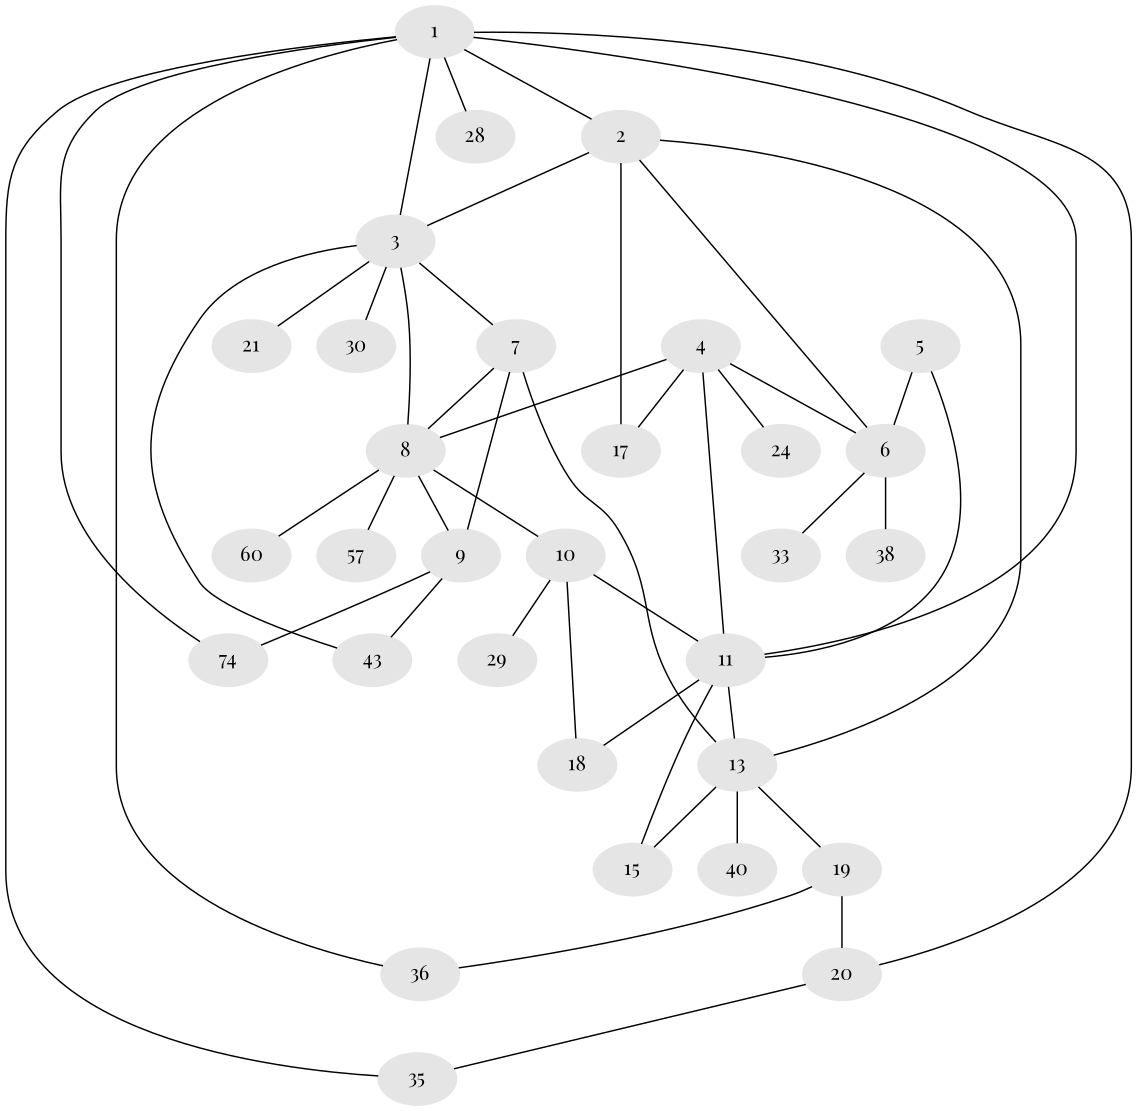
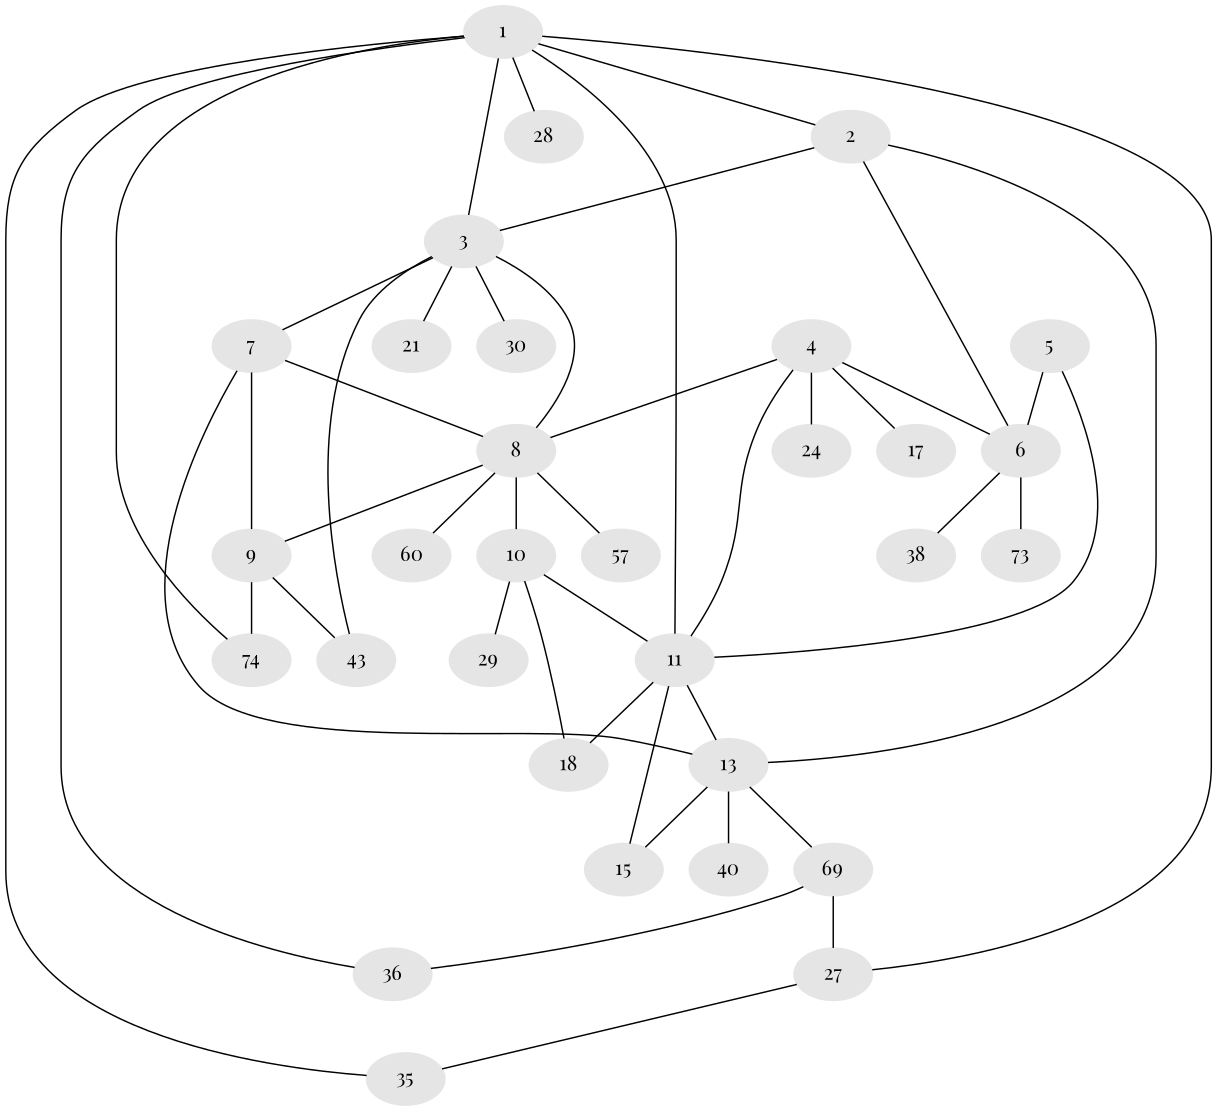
(621, 294) -> none
(781, 555) -> (1021, 555)
(842, 870) -> (833, 870)
(842, 974) -> (833, 974)
